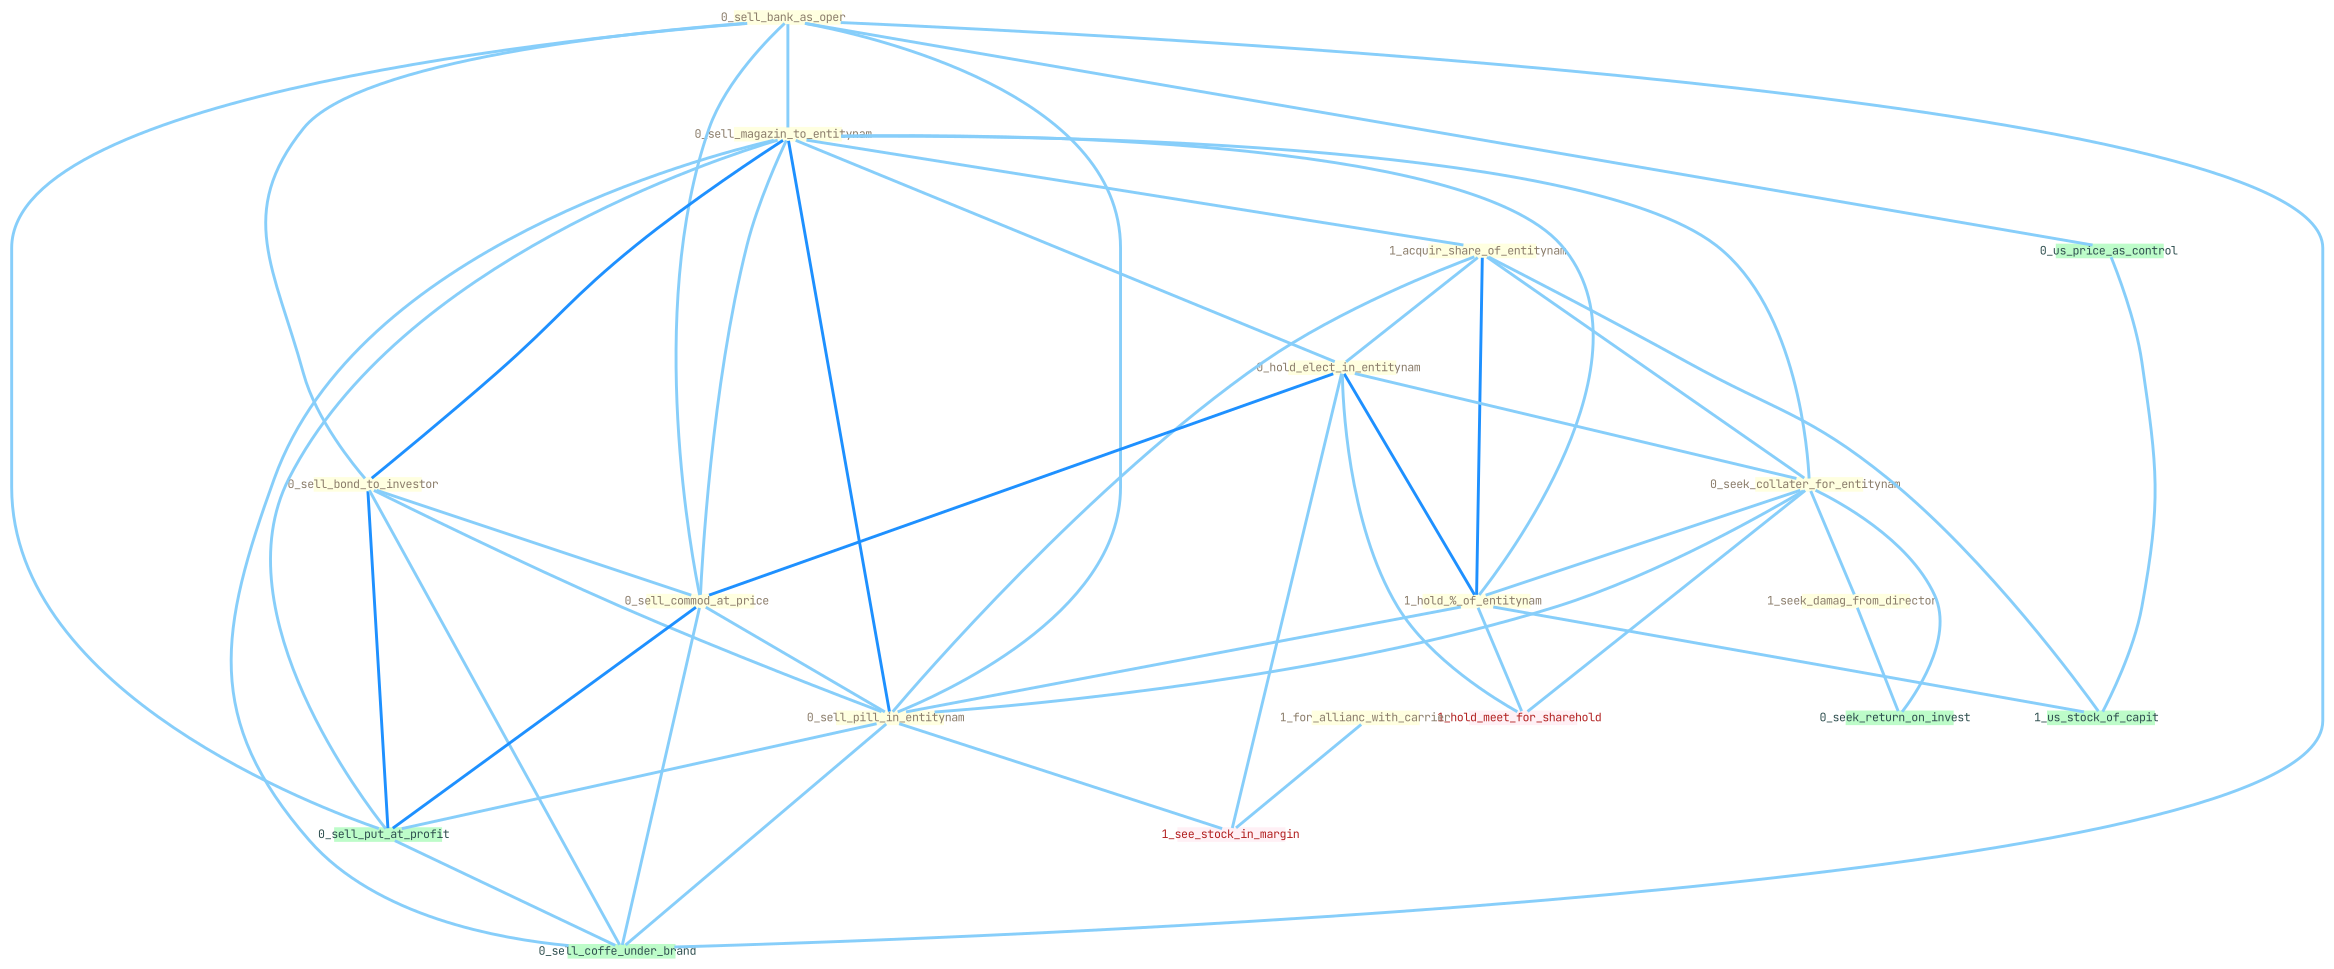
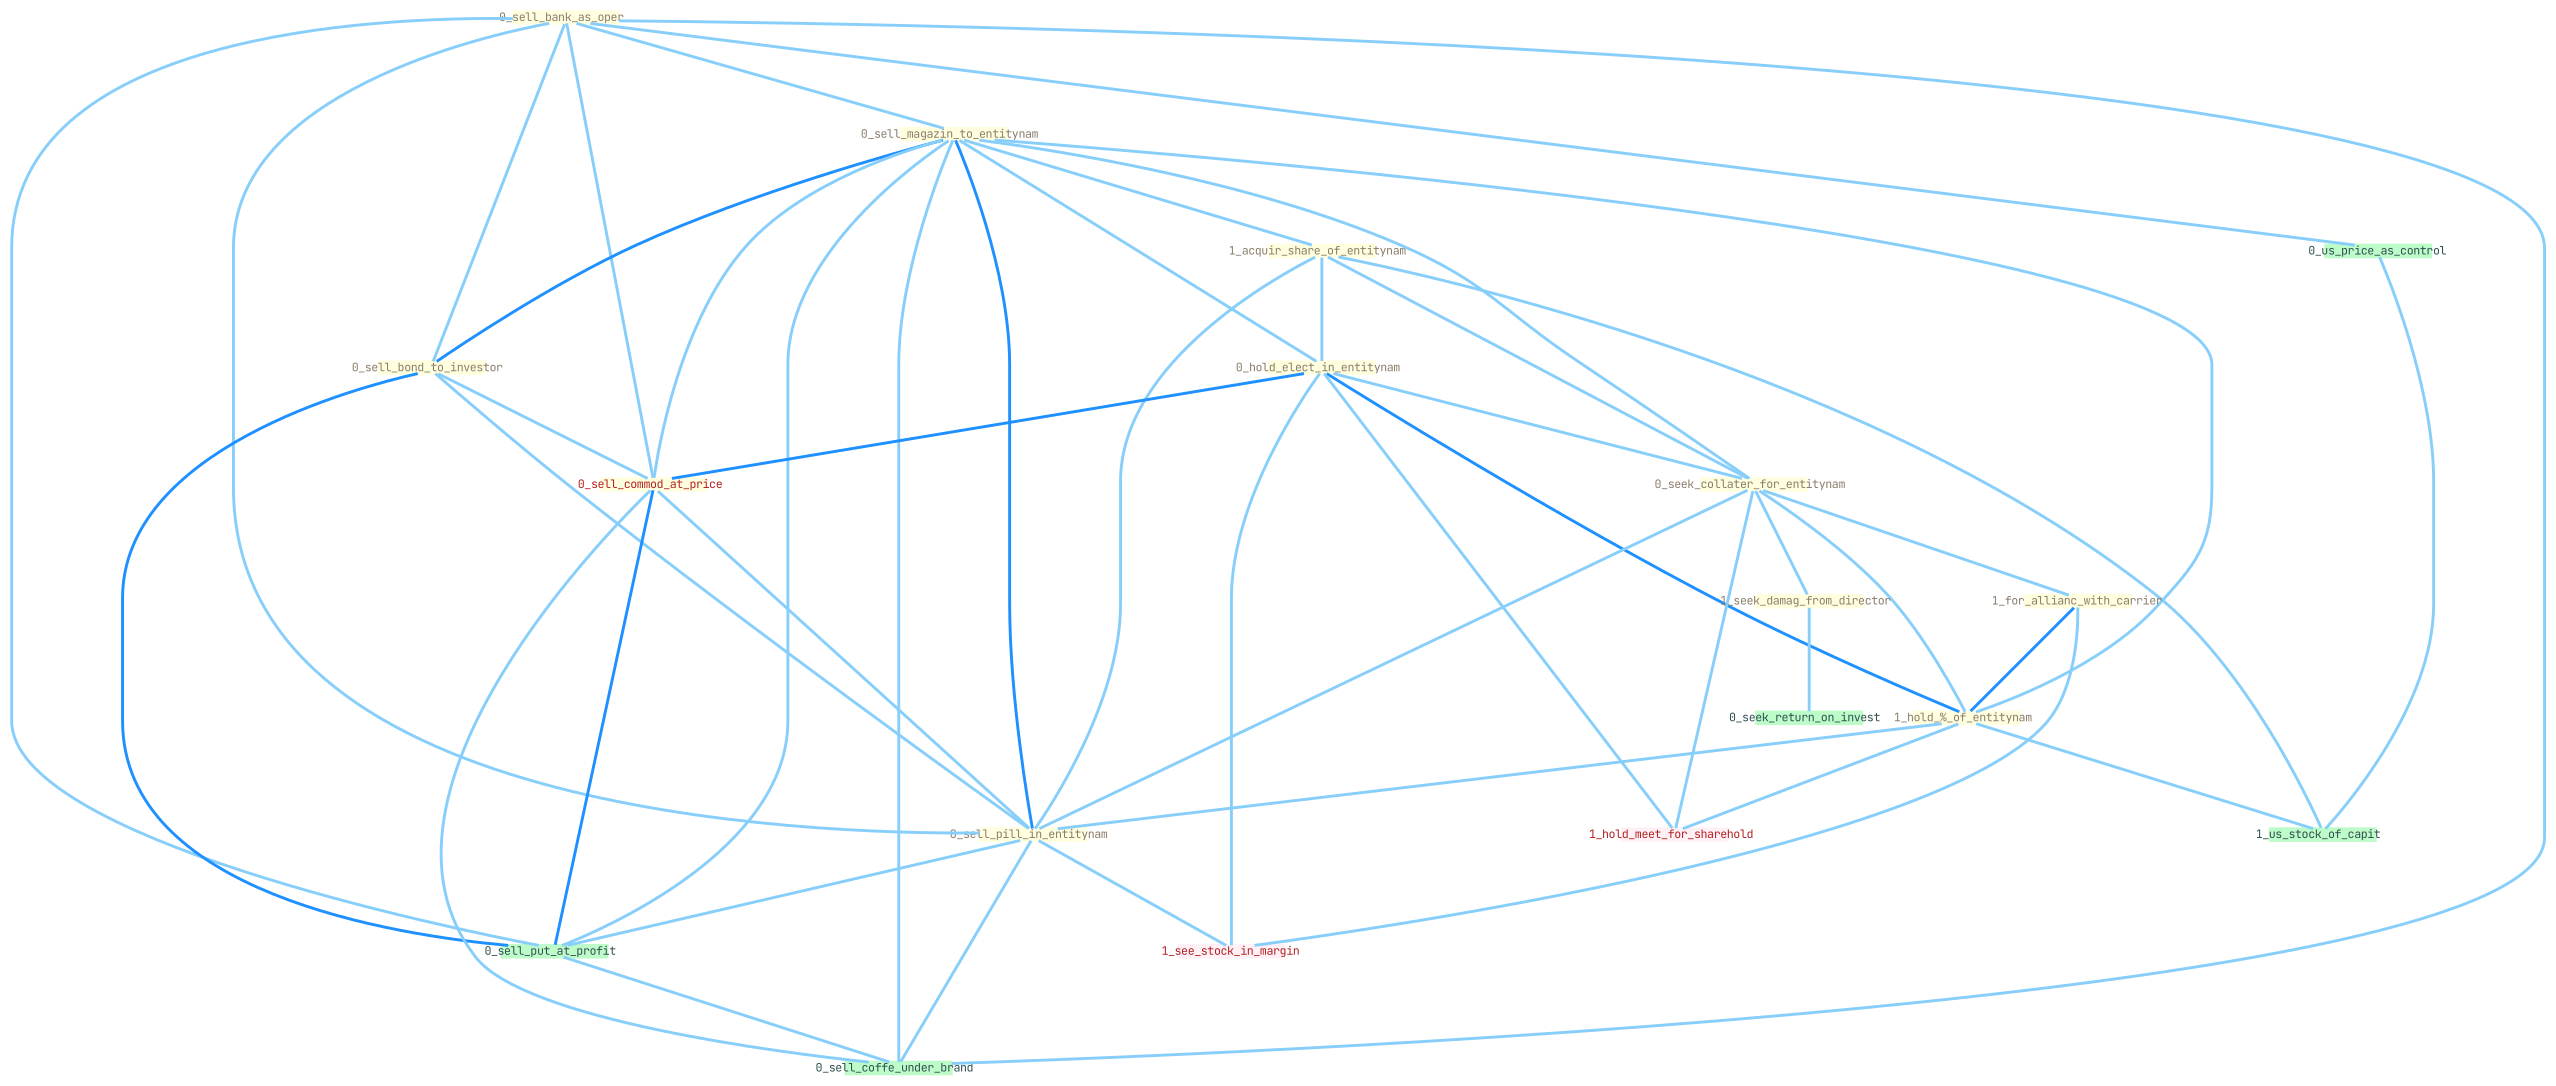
(1479, 426) -> (2022, 659)
(1926, 580) -> (1916, 543)
(700, 601) -> (654, 484)
(494, 718) -> none
